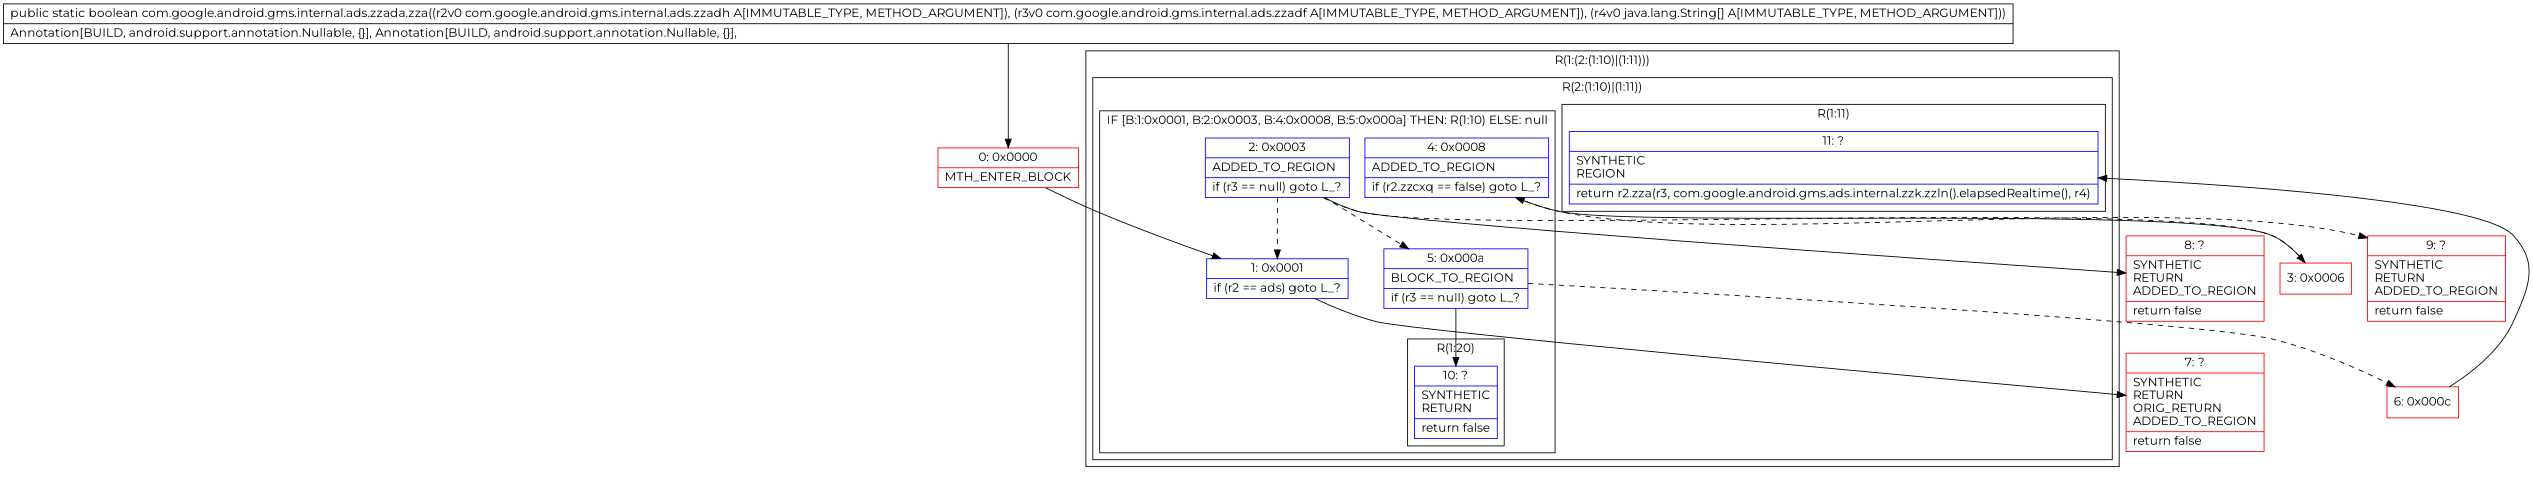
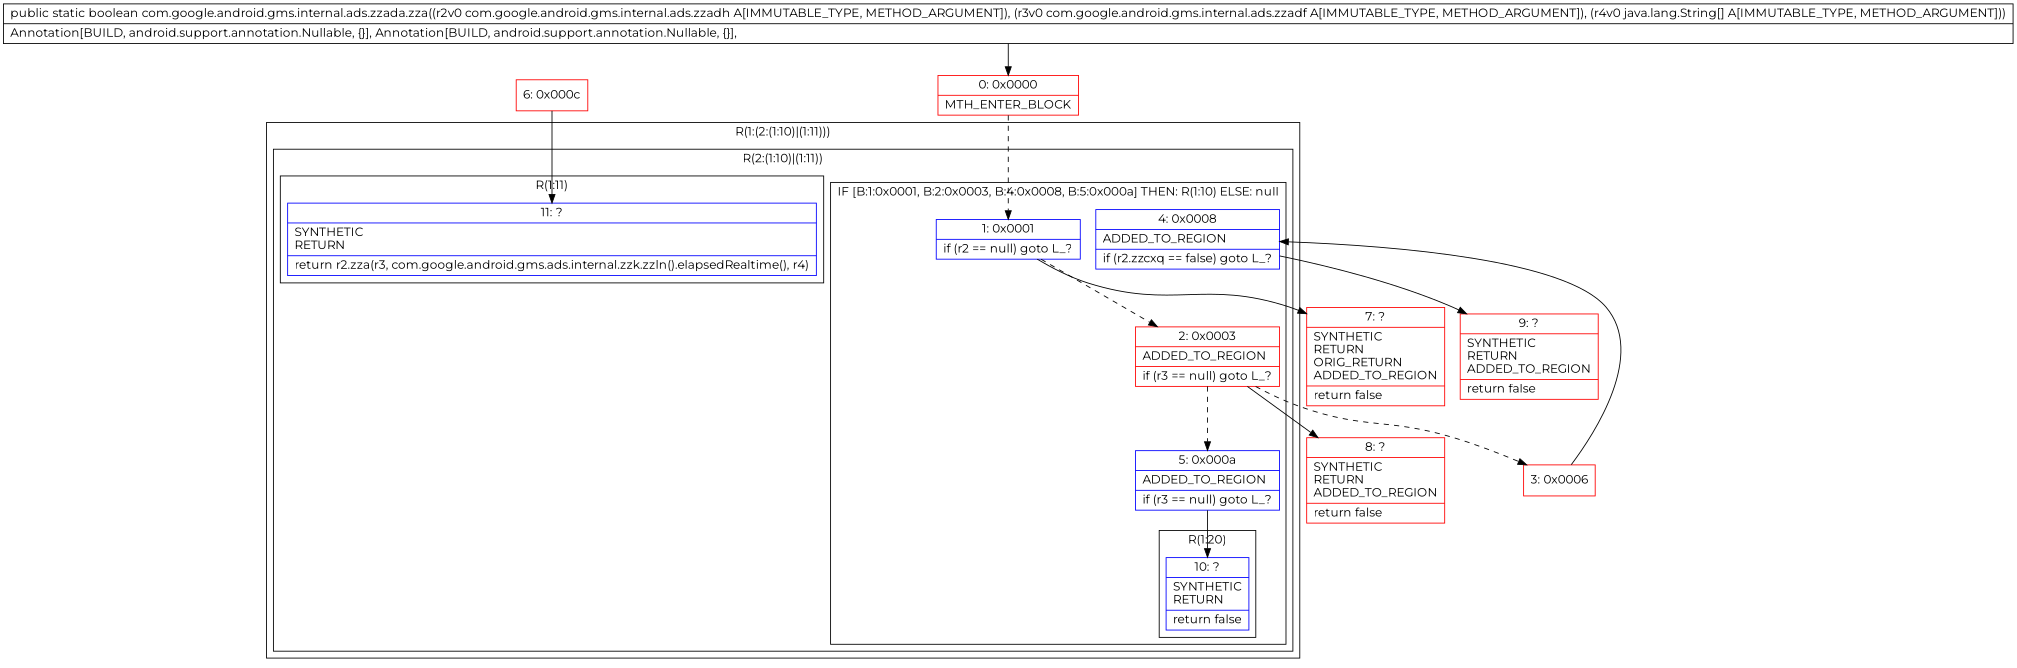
(1277, 168) -> (1208, 357)
(1601, 174) -> (320, 245)
(1830, 223) -> (1371, 278)
(1128, 224) -> (1008, 163)
(1277, 224) -> (1095, 291)
(1452, 278) -> (1204, 480)
(1277, 288) -> (1008, 249)
(1962, 310) -> none
